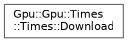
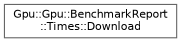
(64, 21) -> (91, 21)
